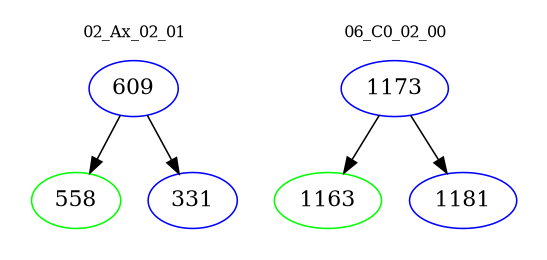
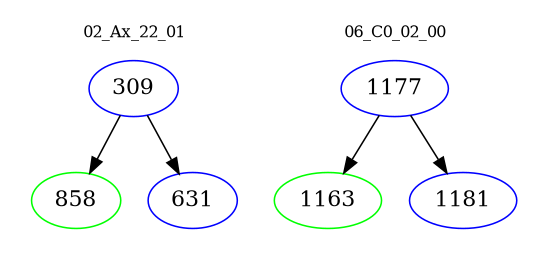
(134, 33) -> (134, 33)
(134, 89) -> (134, 89)
(395, 89) -> (395, 89)
(76, 200) -> (76, 200)
(193, 200) -> (193, 200)
